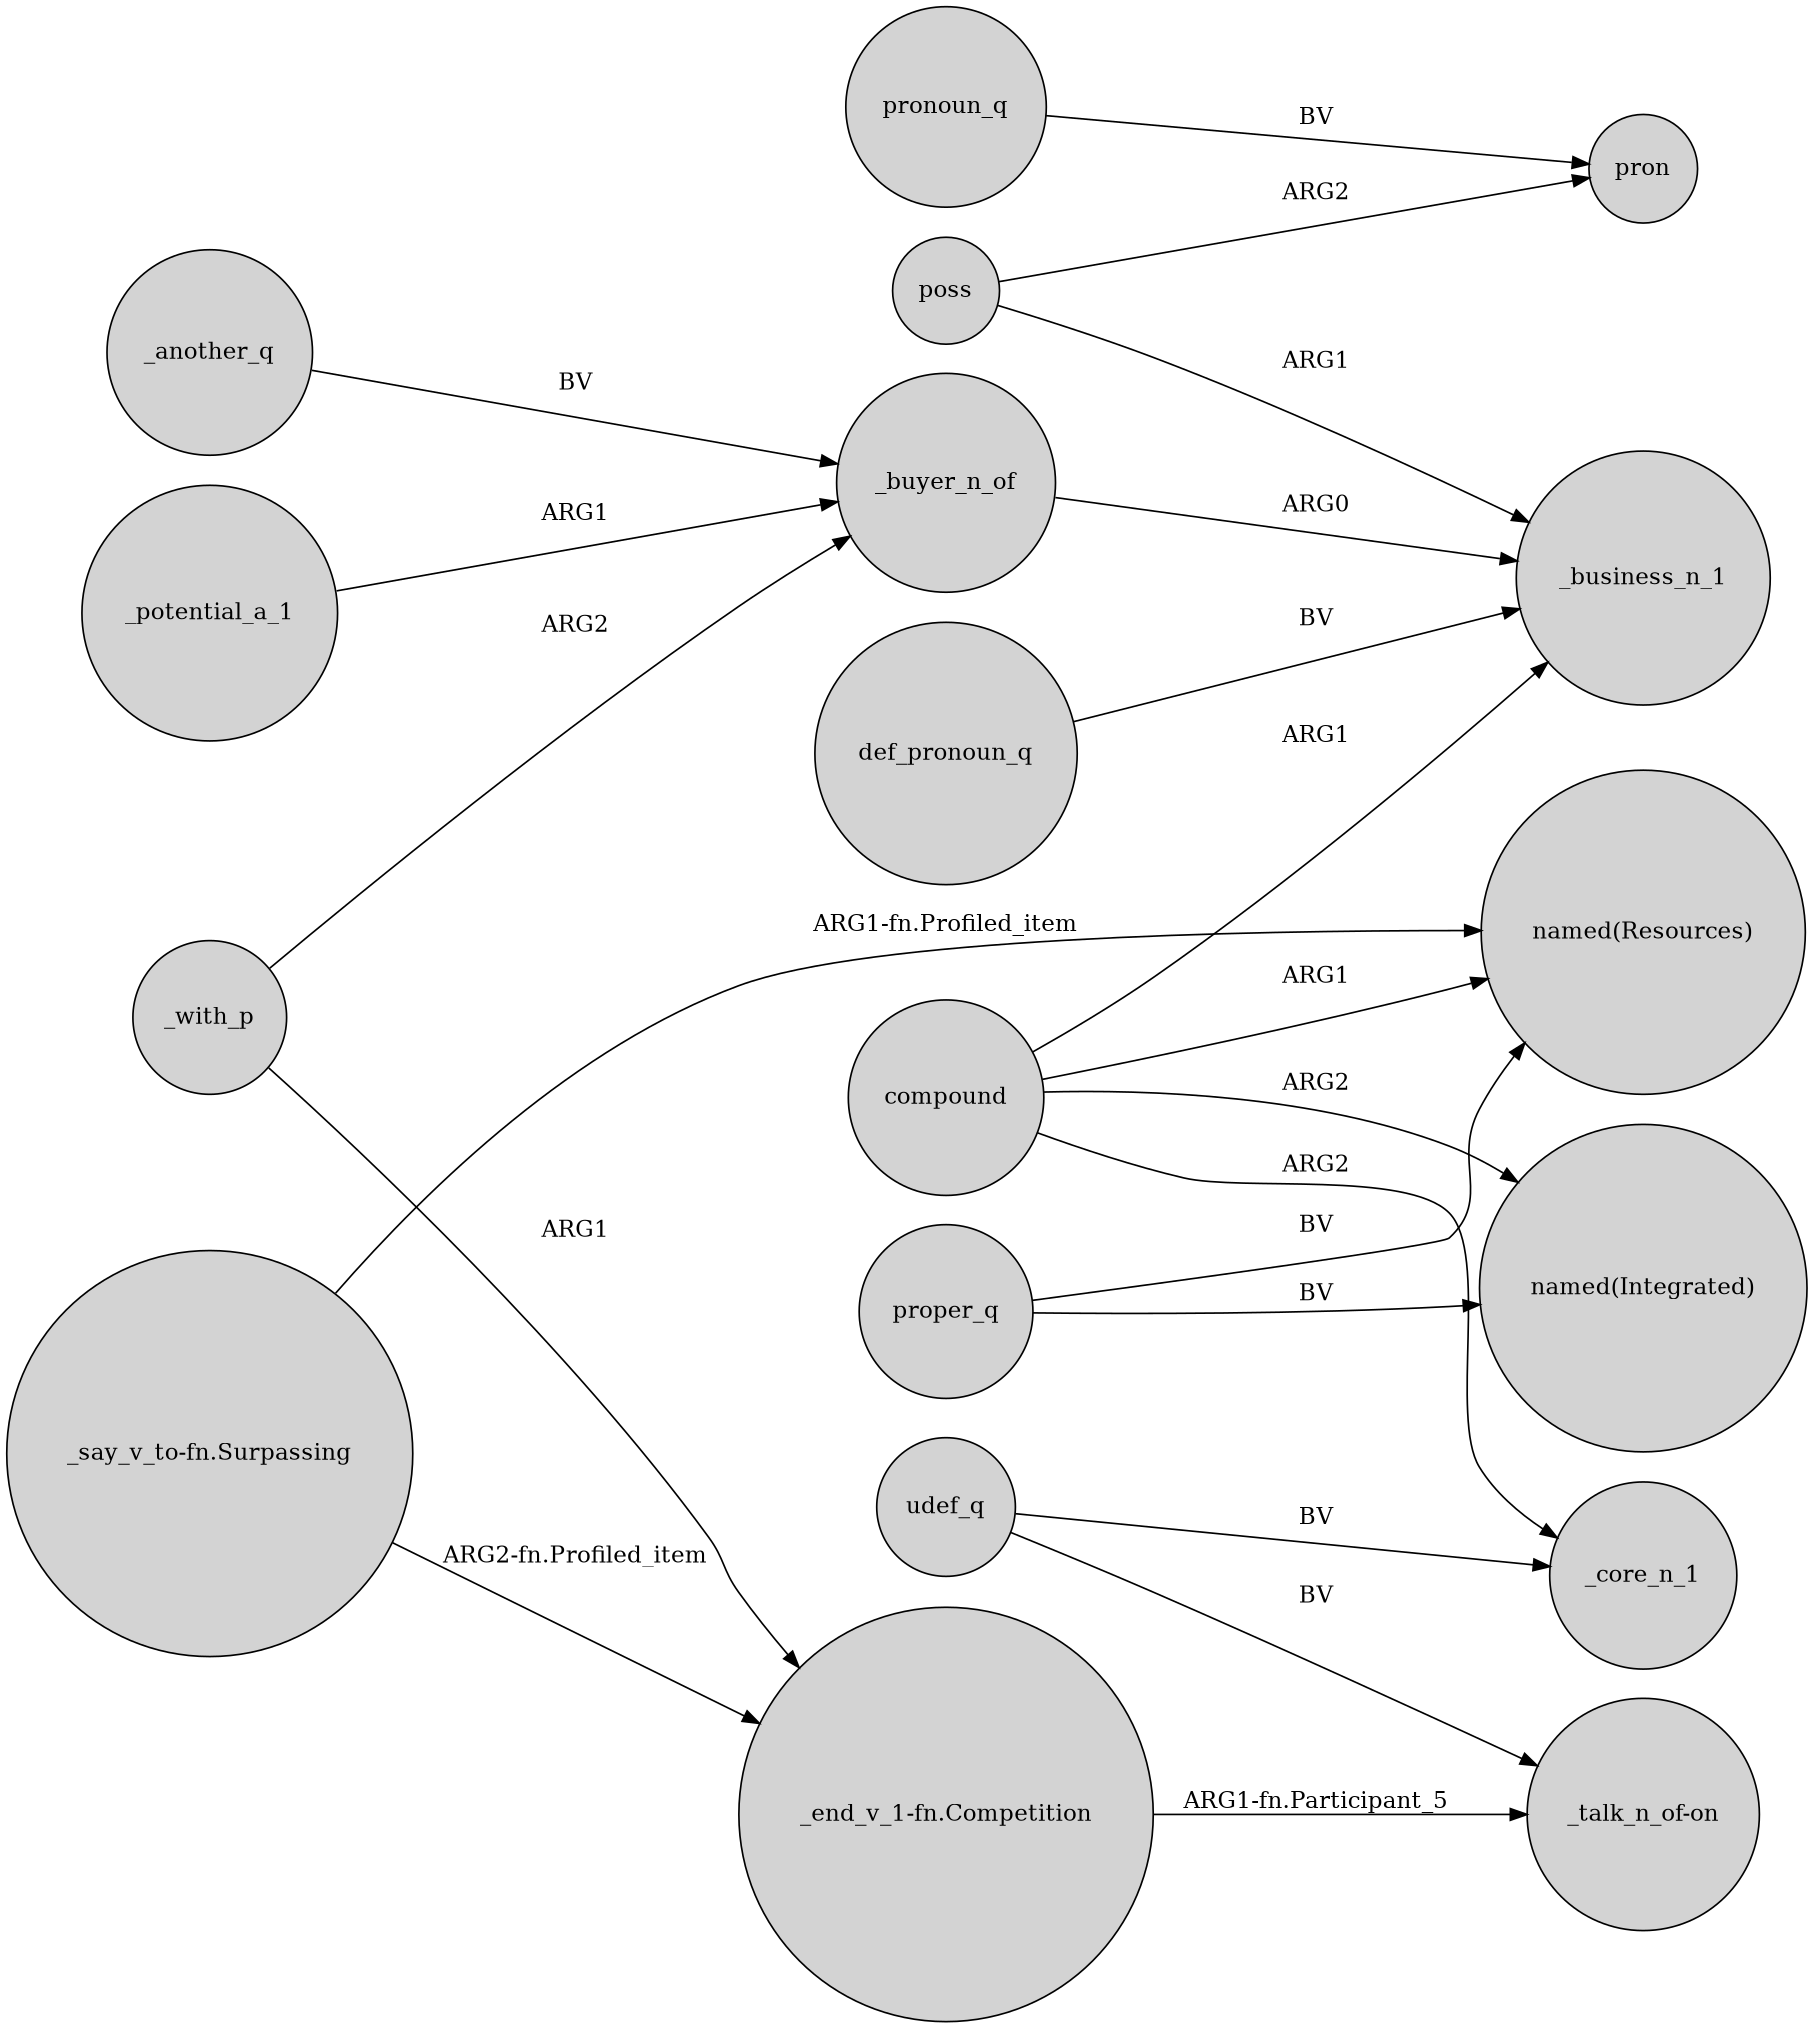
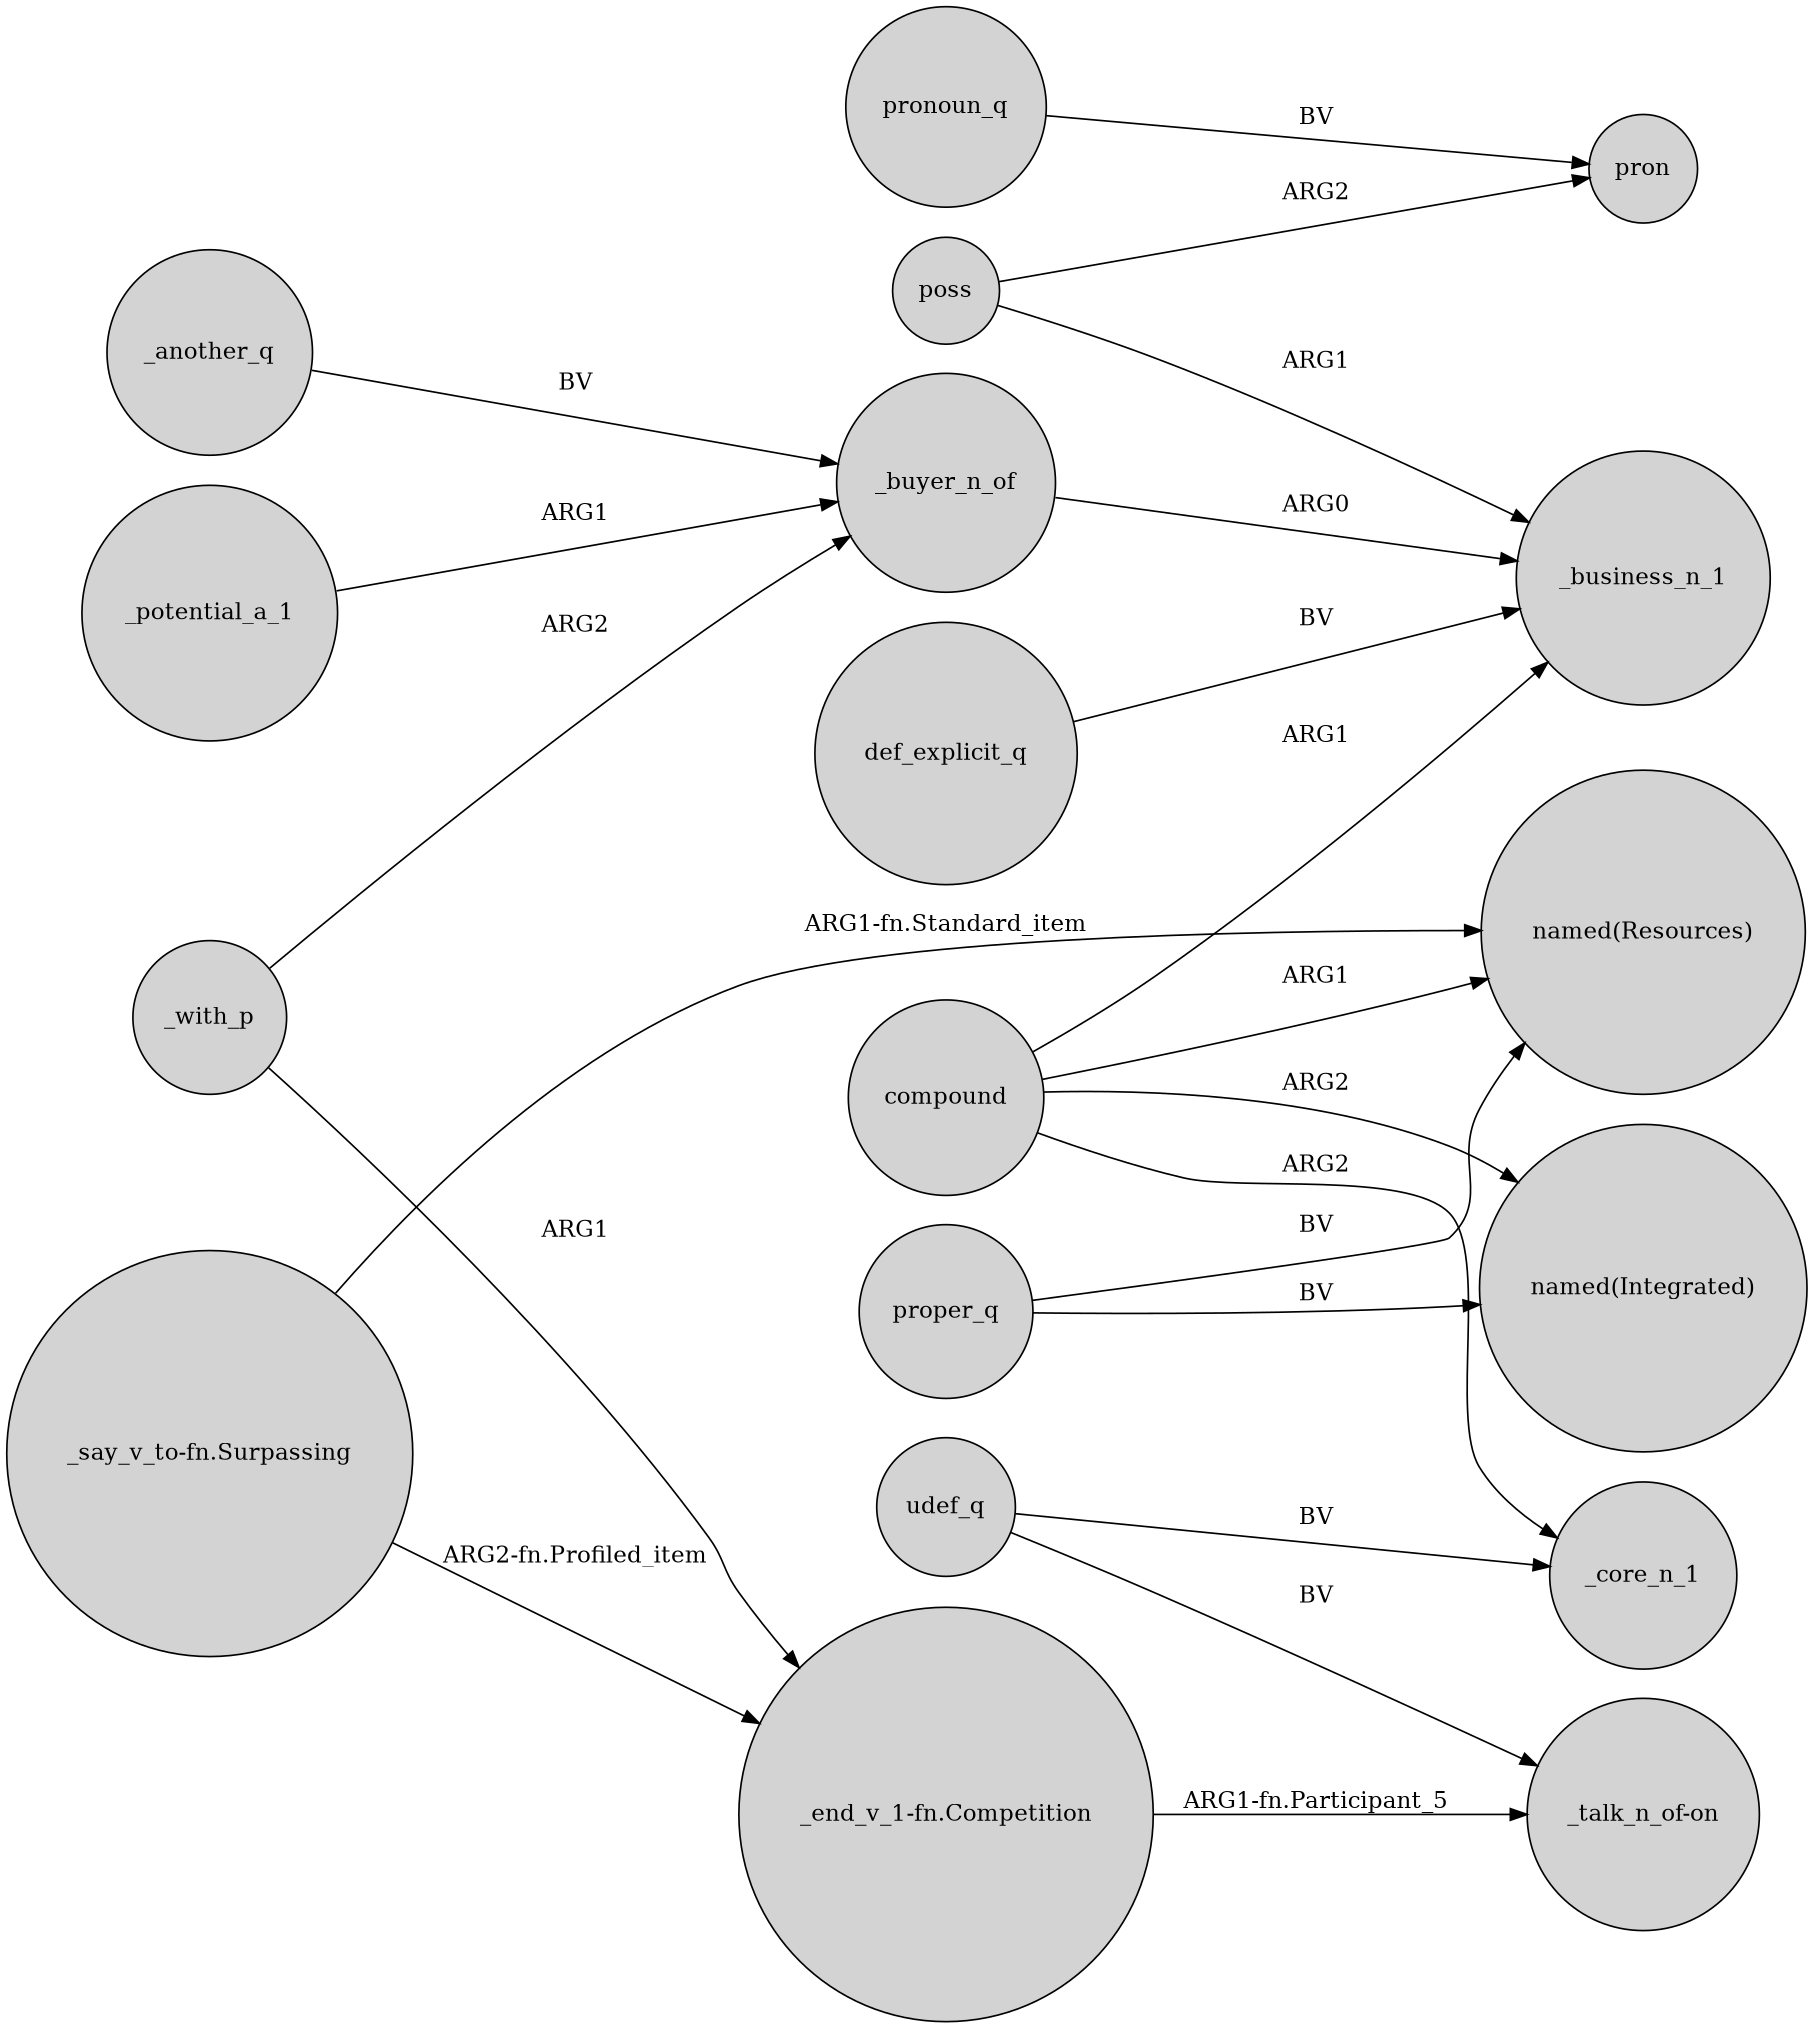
(946, 753) -> (946, 753)
(946, 925) -> (946, 925)
